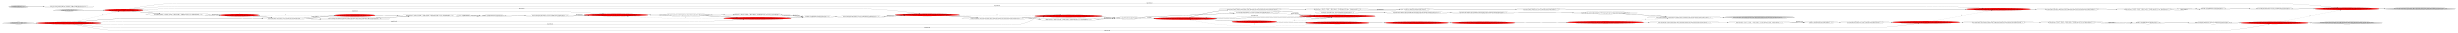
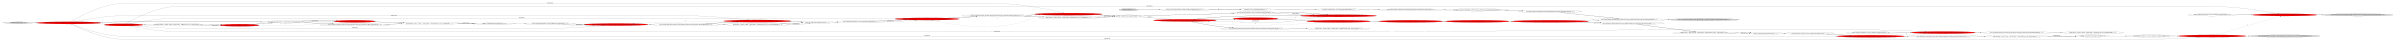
none -> (1256, 9)
(1417, 9) -> none
(2213, 9) -> none
(69, 10) -> none
